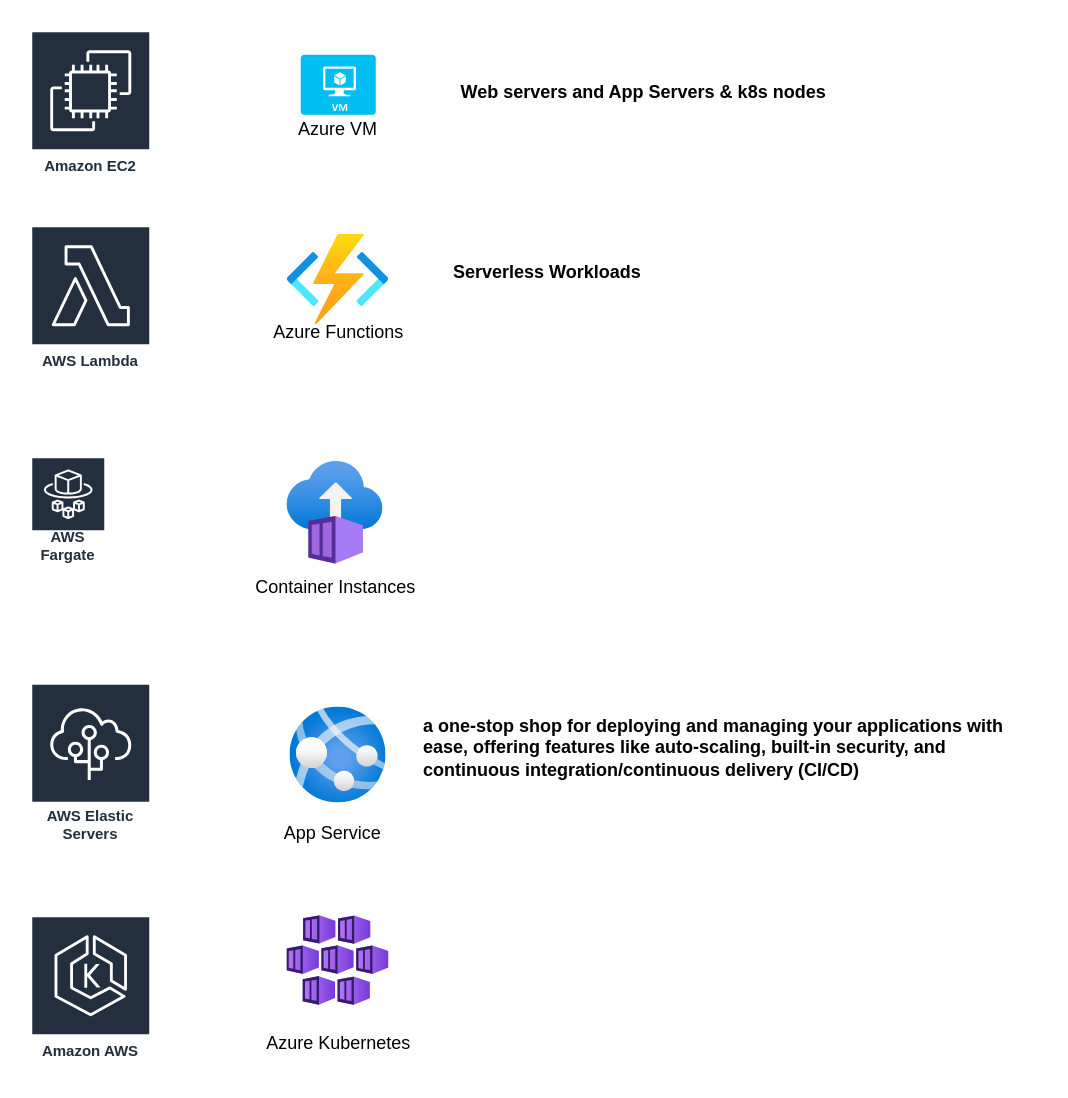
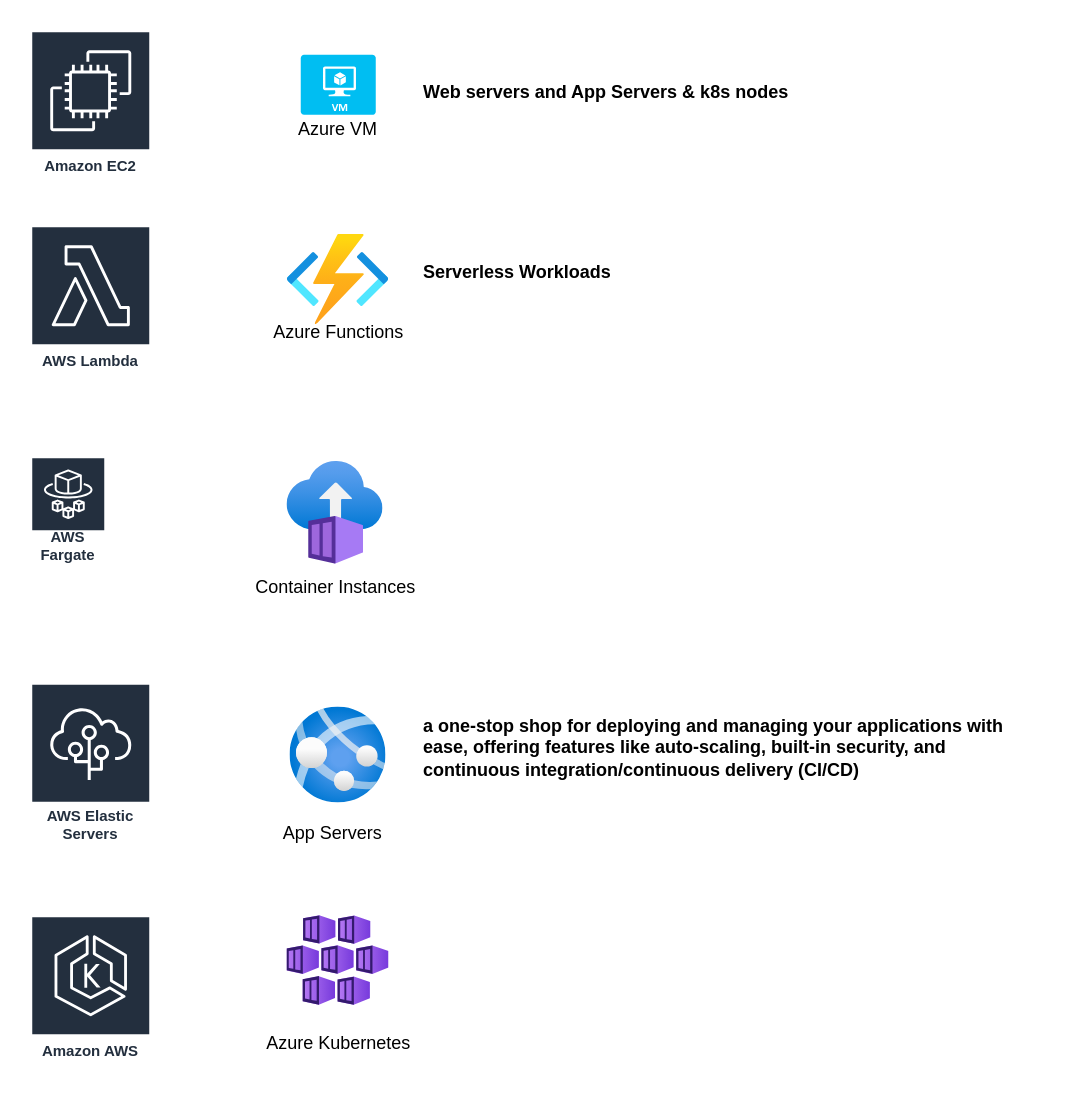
(661, 92) -> (623, 92)
(653, 272) -> (623, 272)
(333, 833) -> (333, 833)
